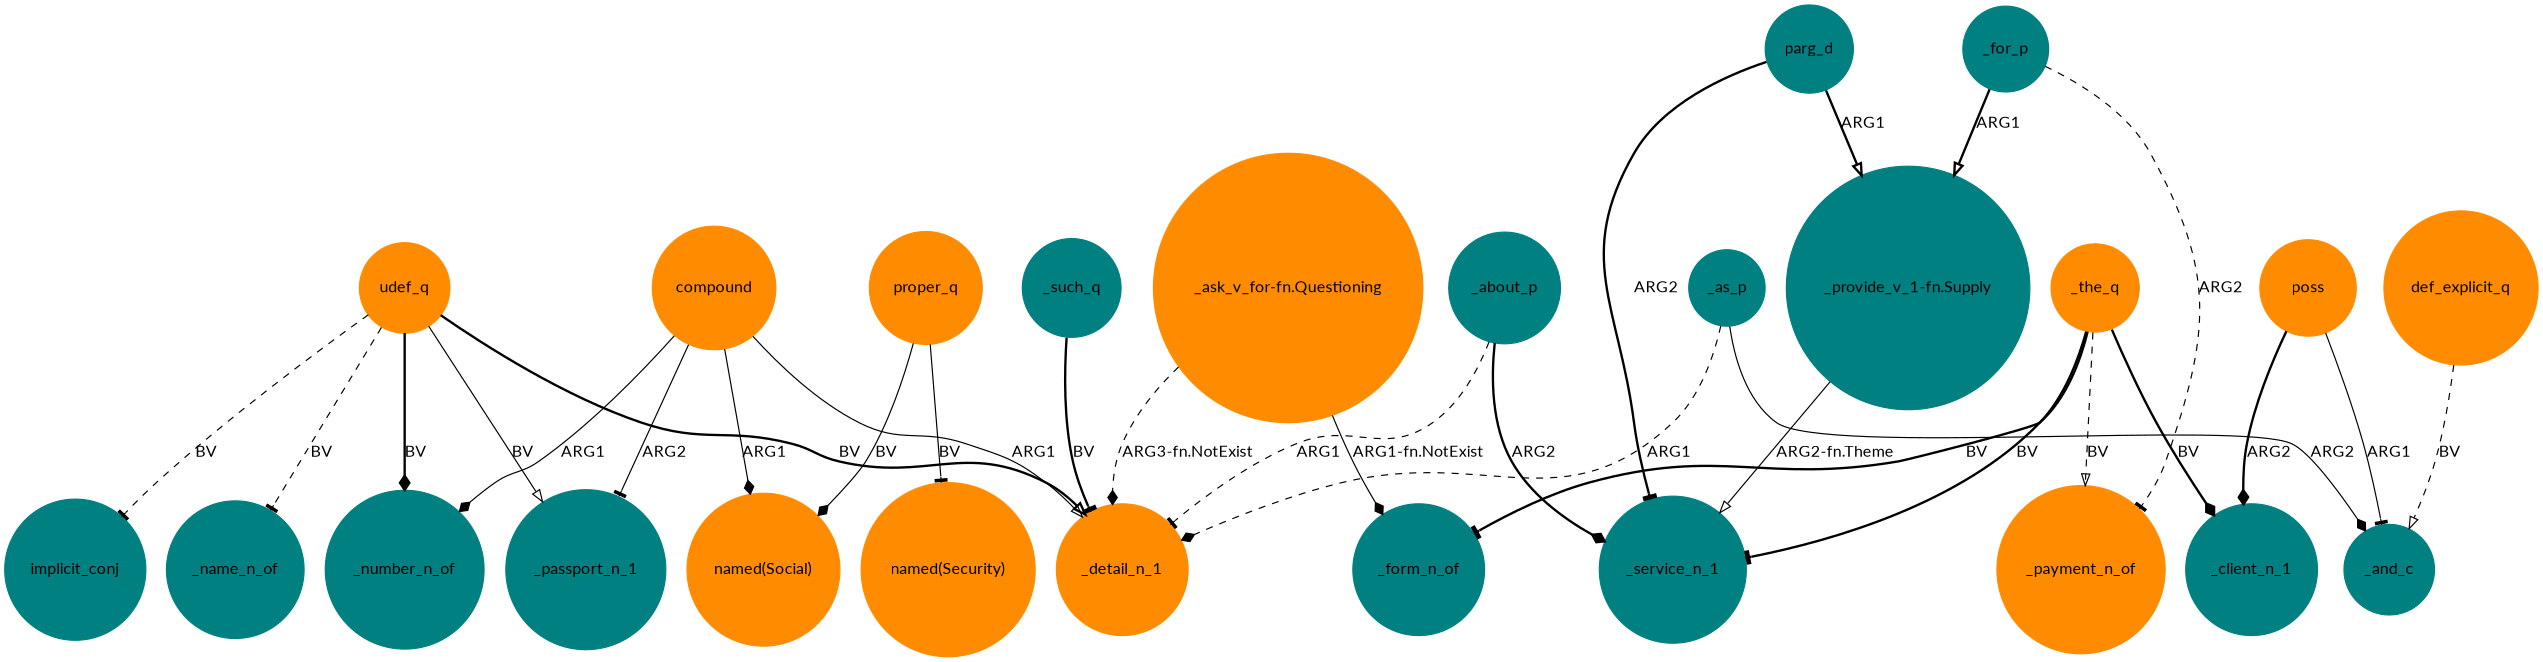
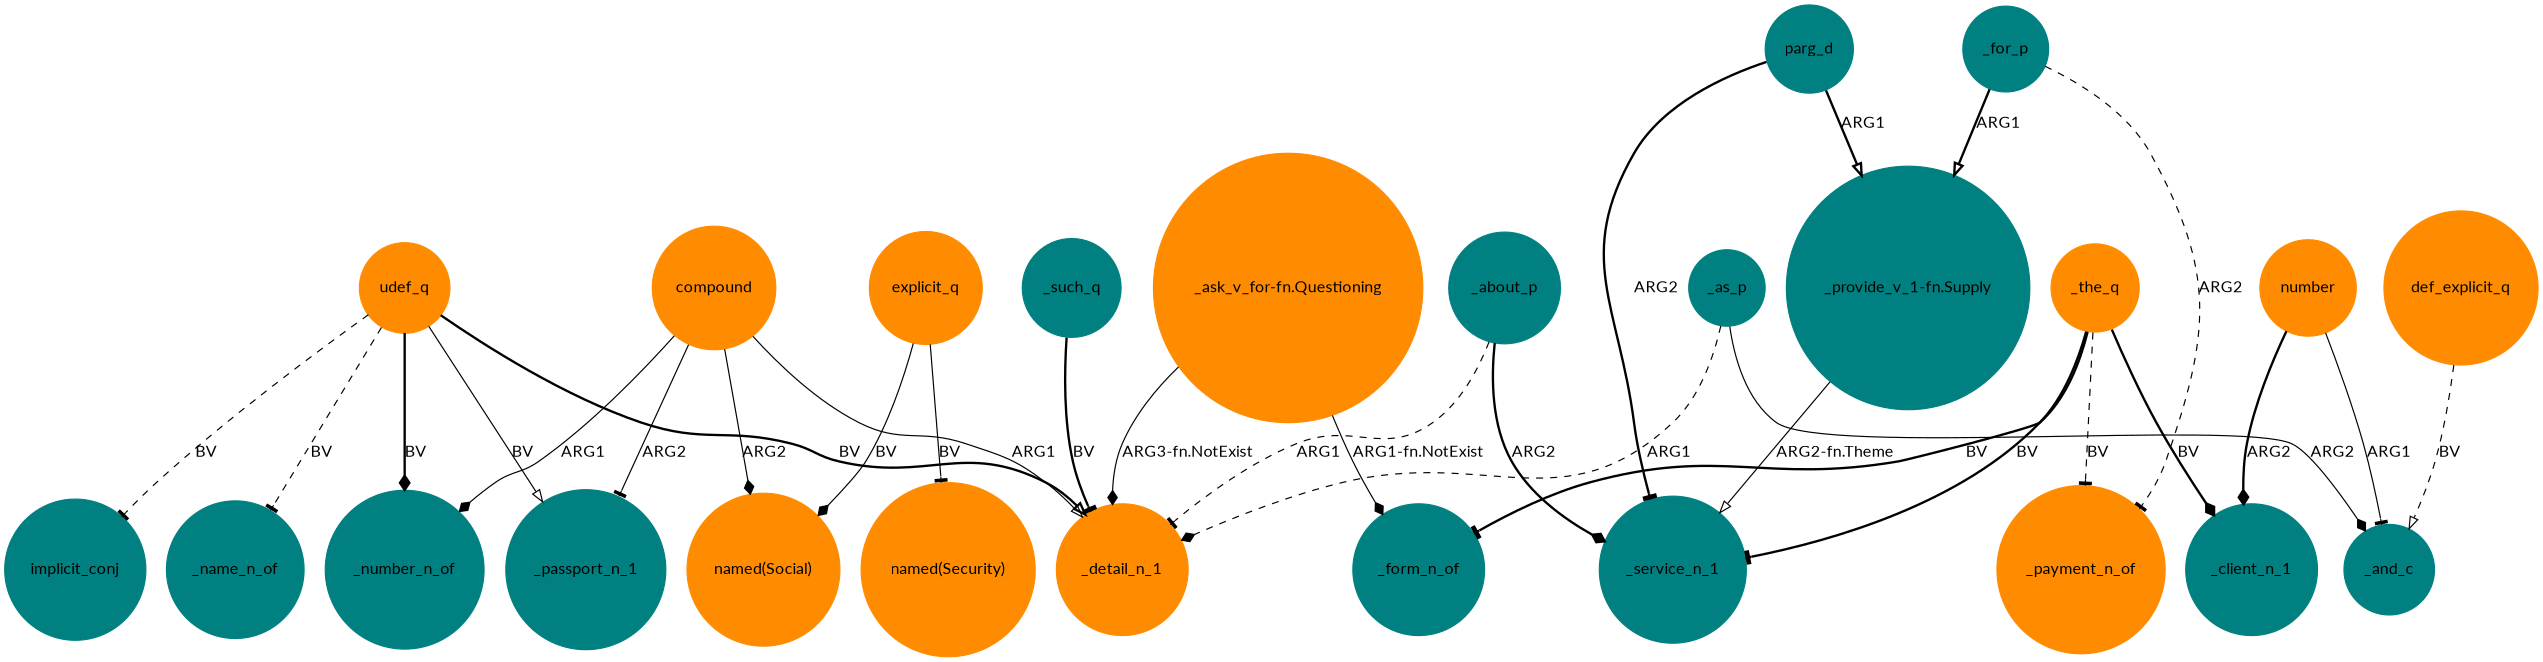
(926, 288) -> (926, 288)
(2308, 288) -> (2308, 288)
(2089, 406) -> (2089, 406)
(1133, 422) -> (1133, 422)
(765, 453) -> (765, 453)
